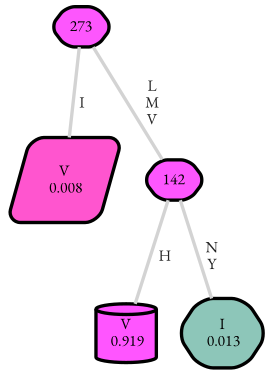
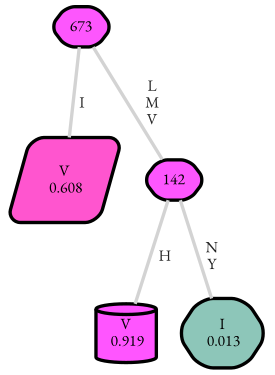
(81, 27) -> (81, 27)
(65, 180) -> (65, 180)
